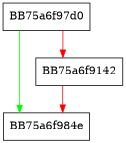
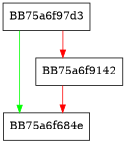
(47, 17) -> (47, 17)
(47, 127) -> (47, 127)
